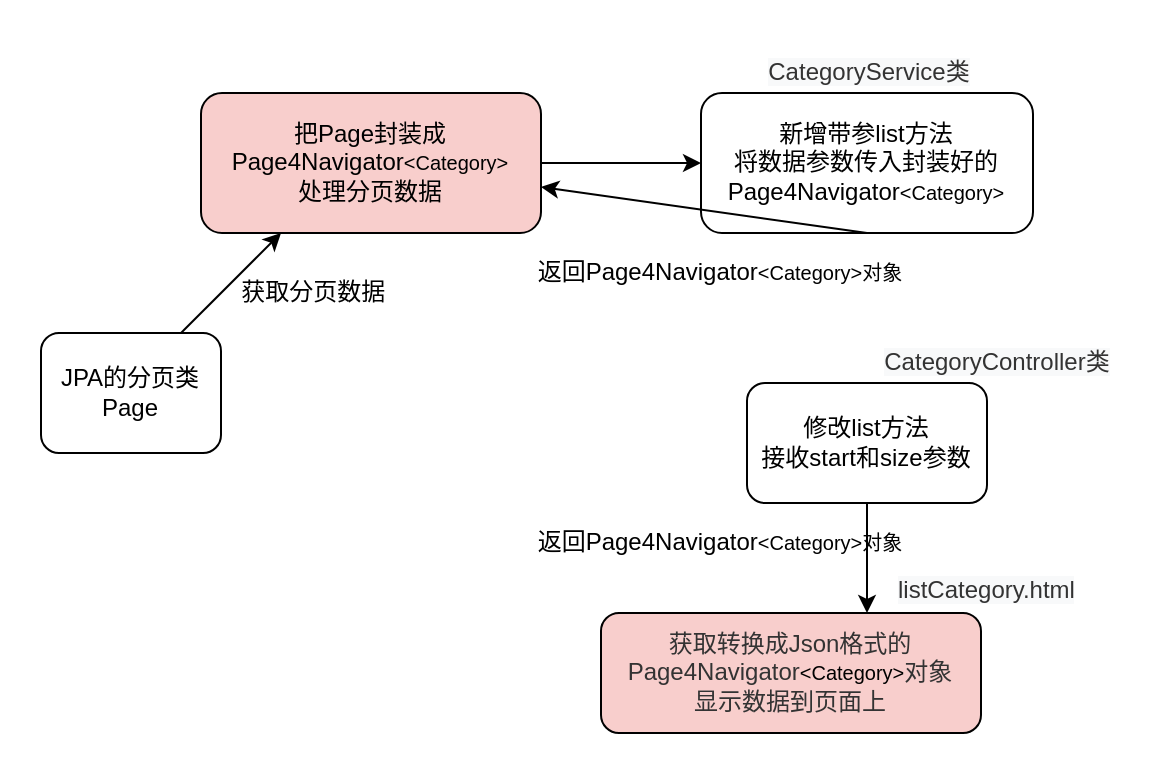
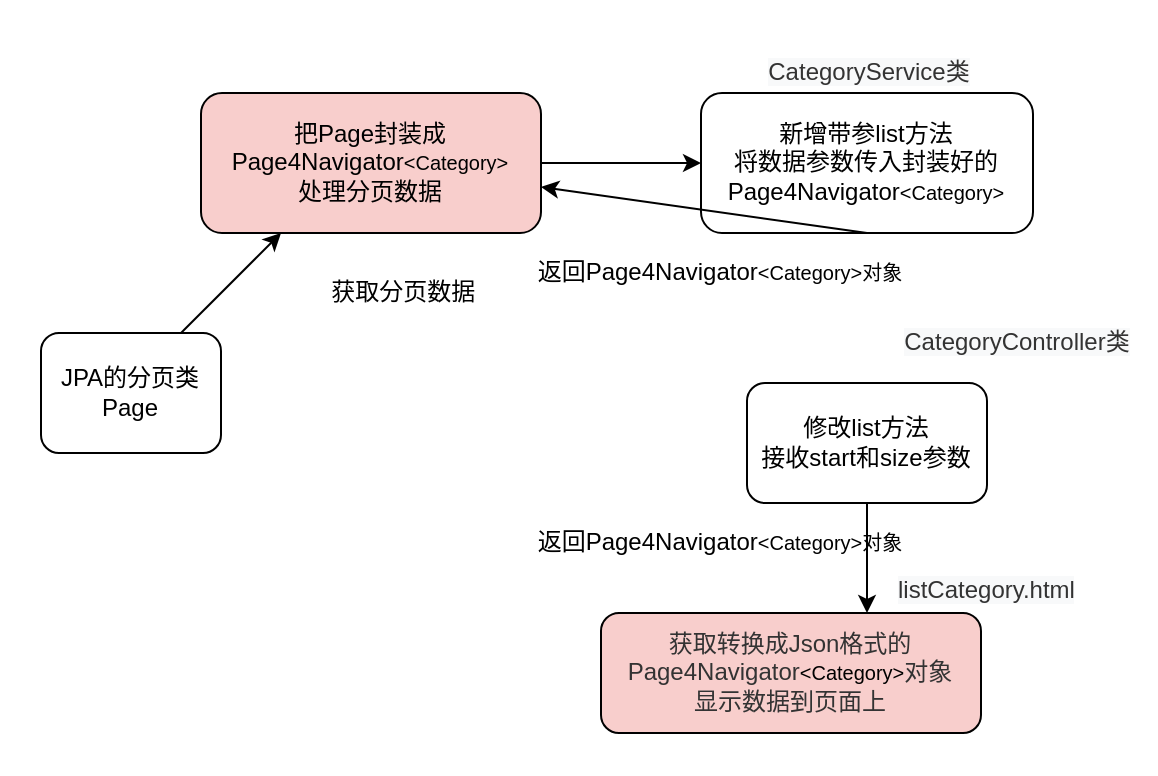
(311, 293) -> (401, 293)
(998, 363) -> (1018, 343)
